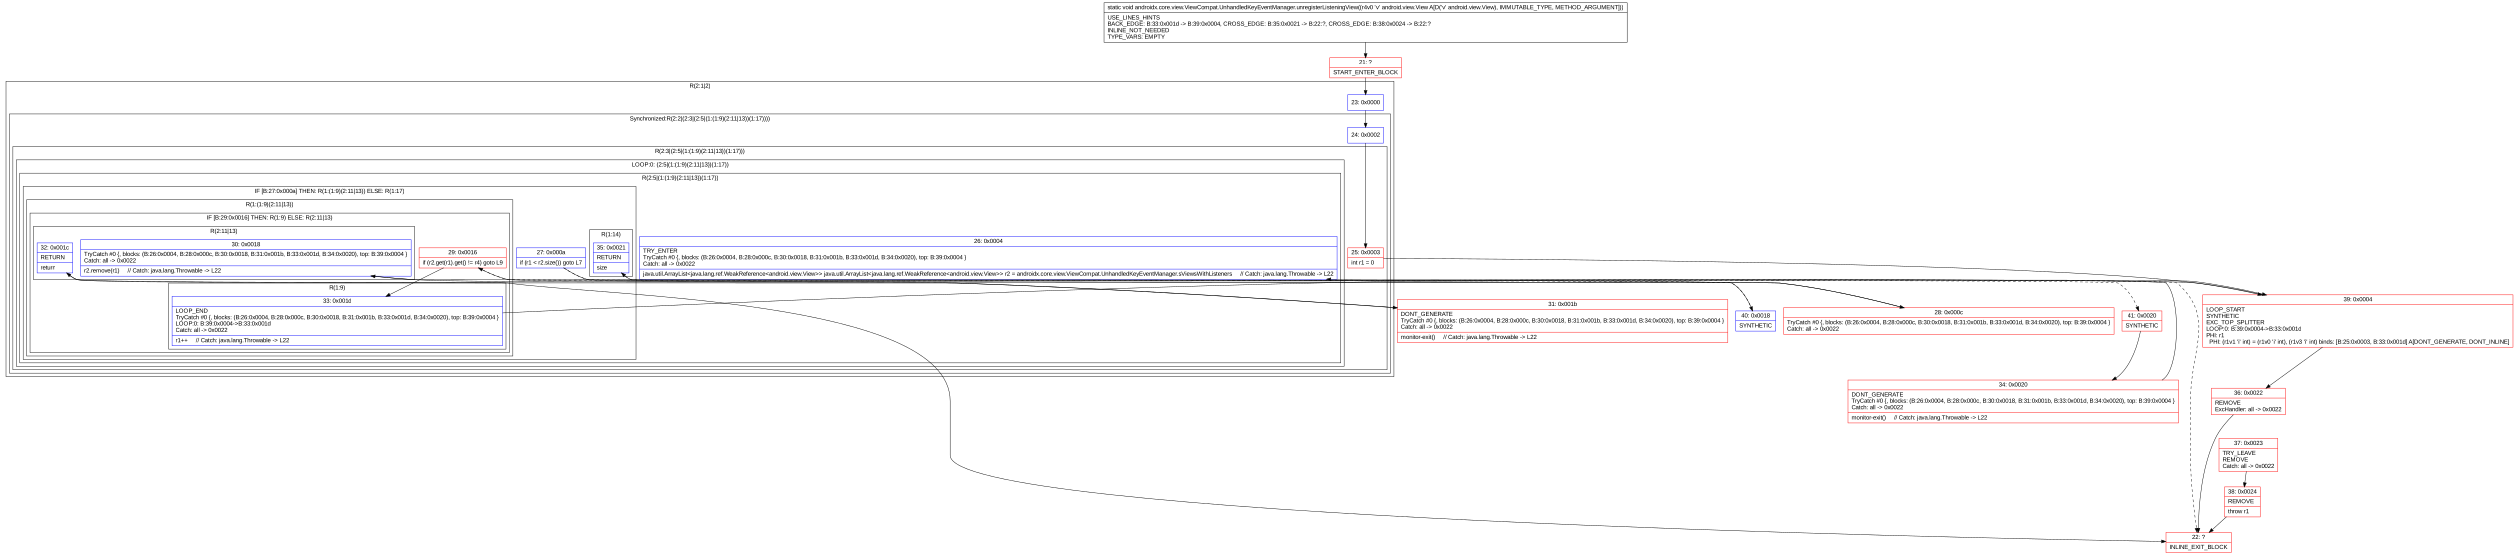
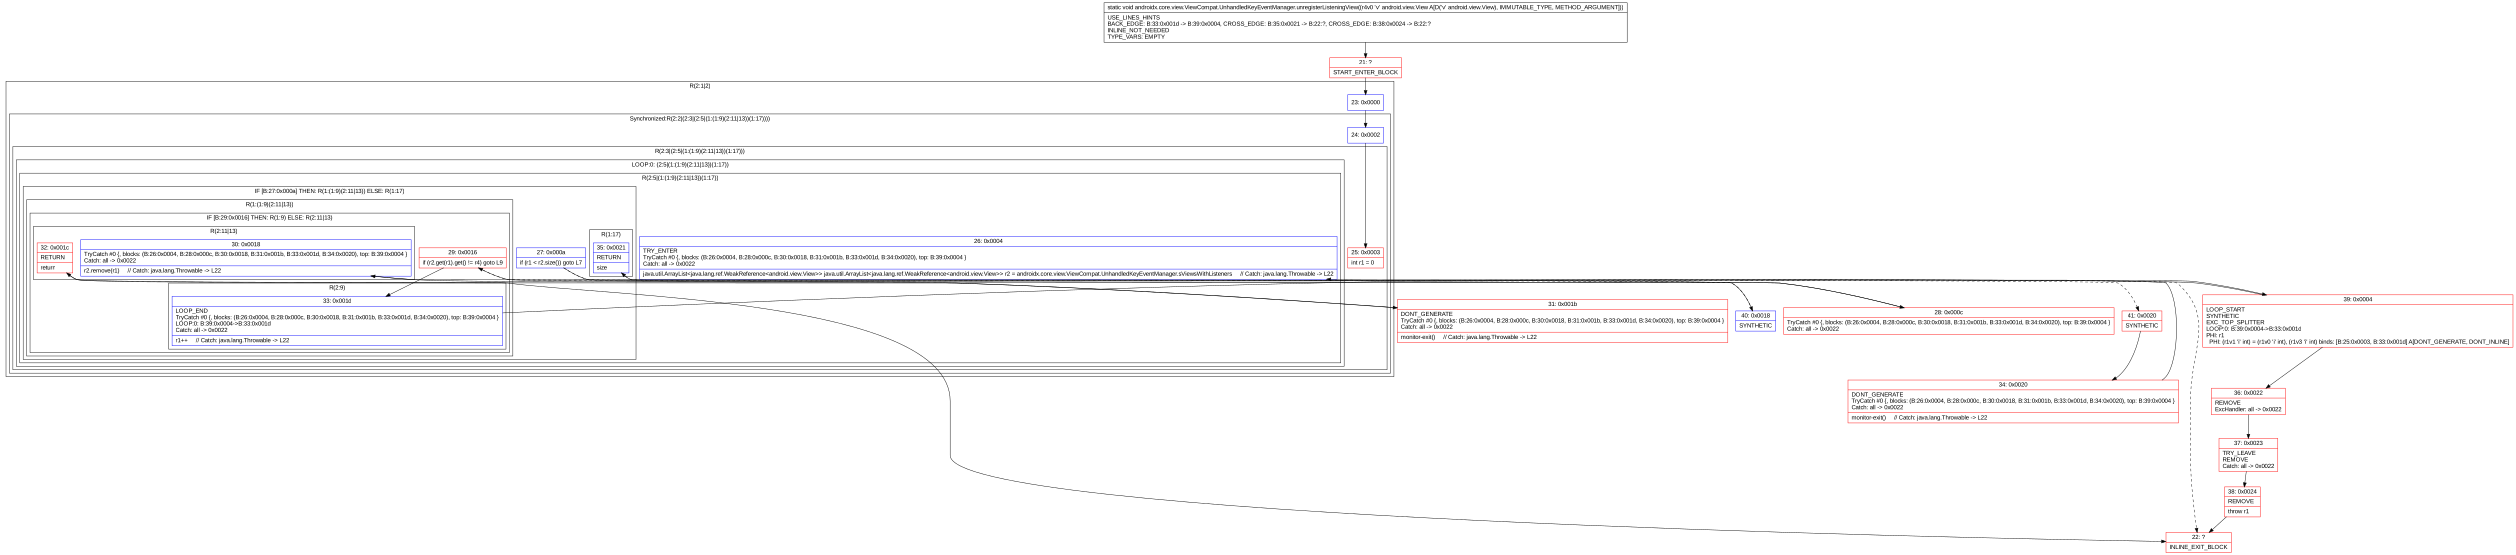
(611, 235) -> (611, 235)
(55, 258) -> (55, 258)
(1821, 264) -> none
(337, 288) -> (337, 288)
(2205, 468) -> (2248, 424)
